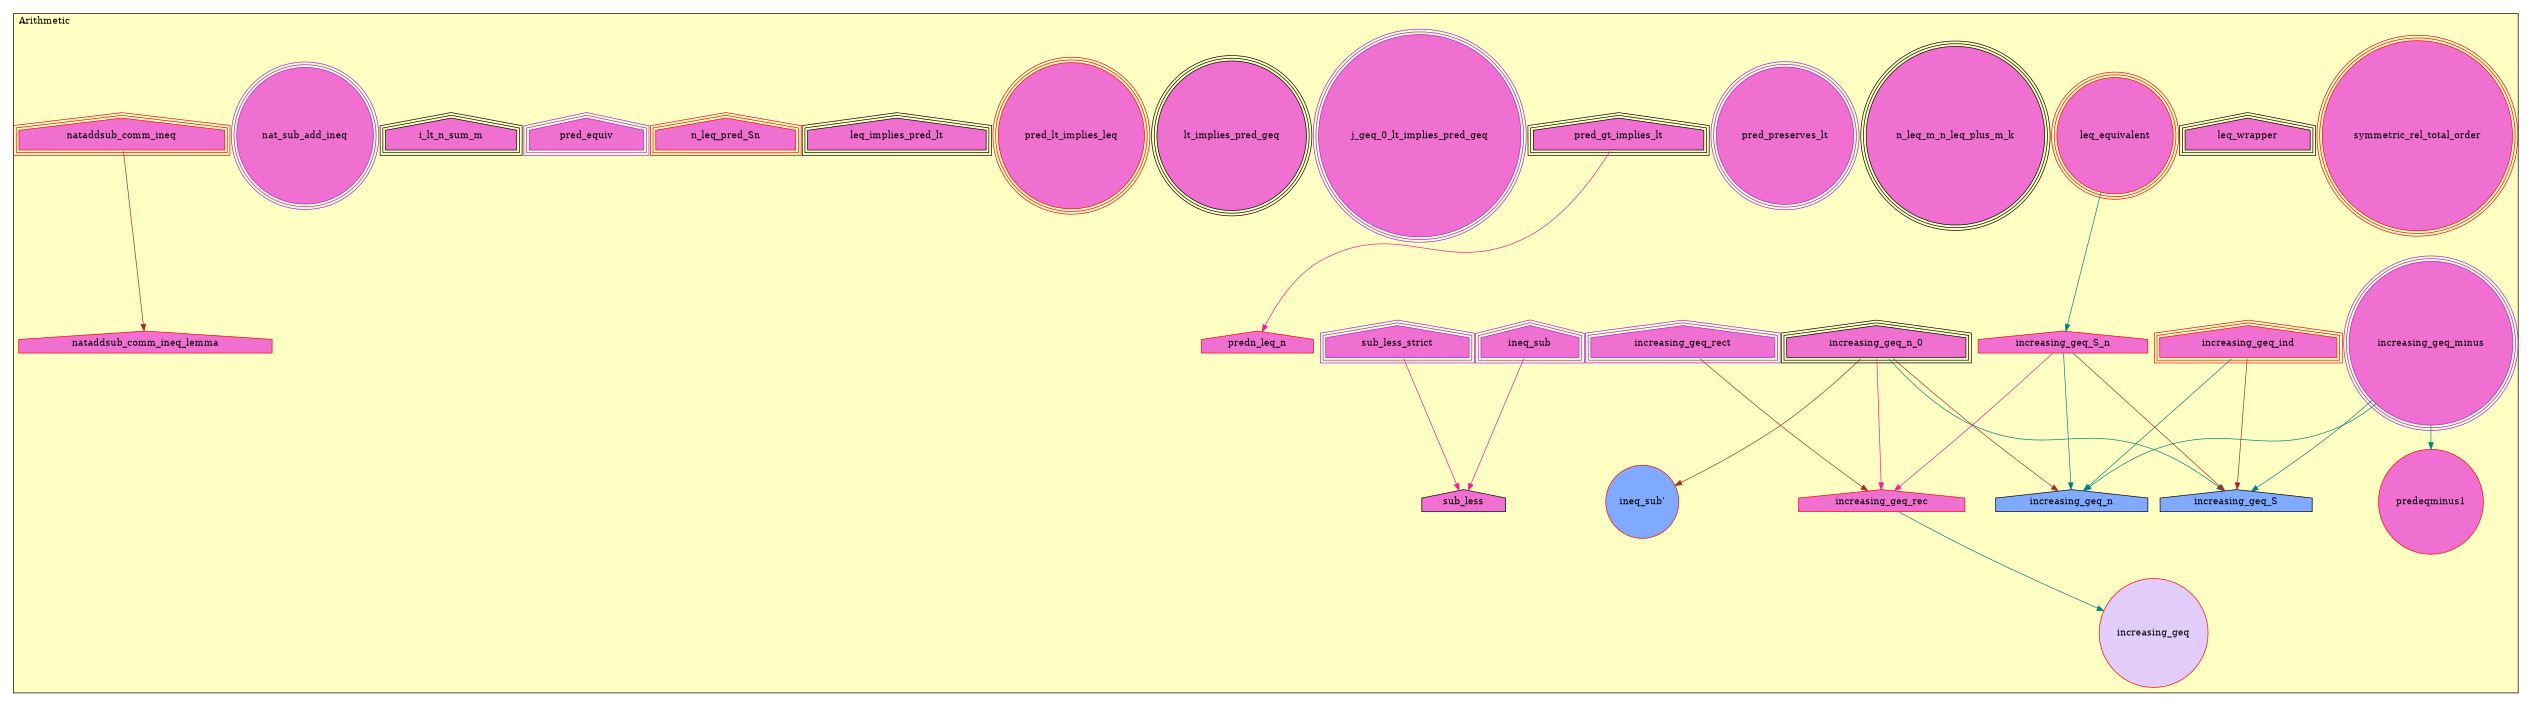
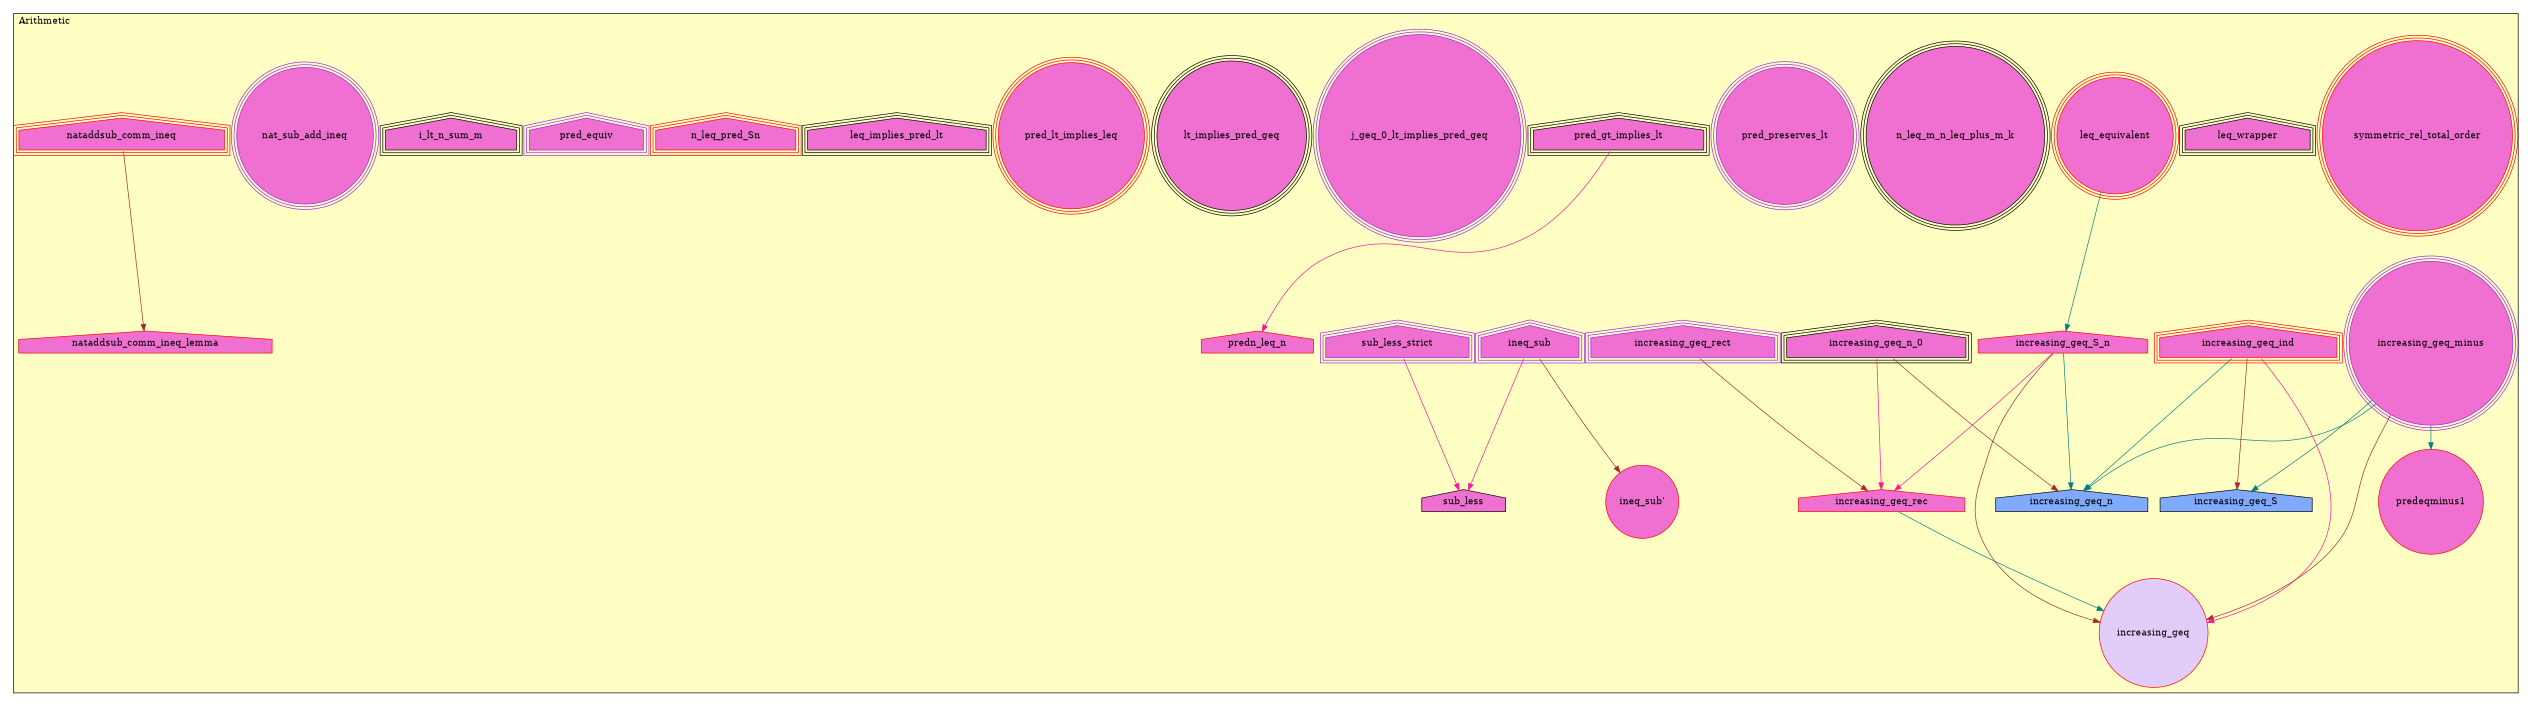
(2146, 420) -> (1975, 507)
(1776, 428) -> (1577, 414)
(2046, 440) -> none
(1642, 502) -> (1642, 502)
none -> (2330, 511)
none -> (2335, 546)
